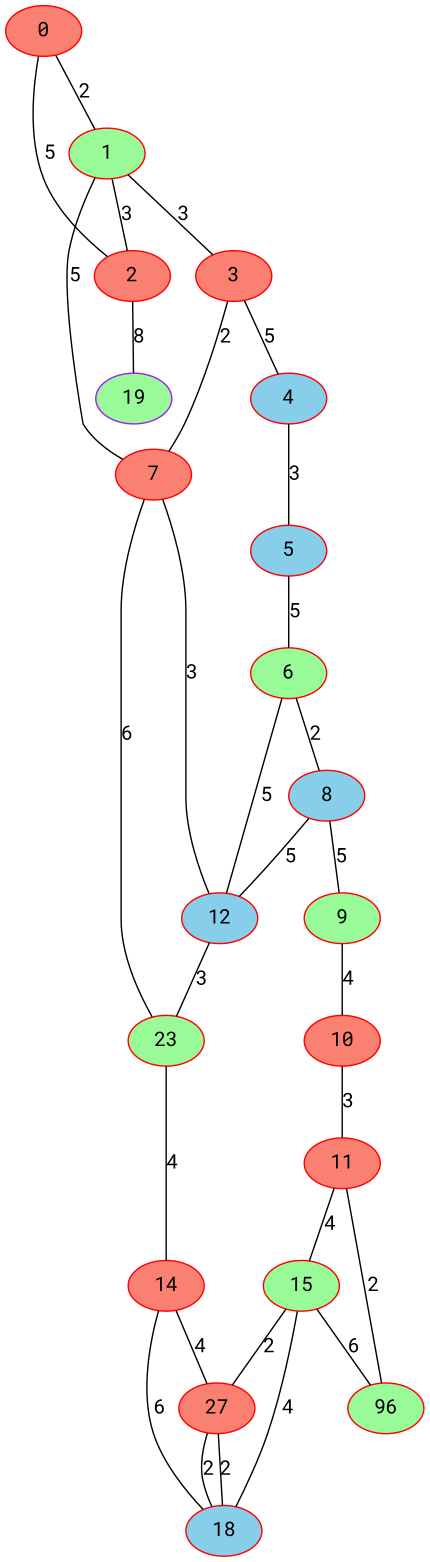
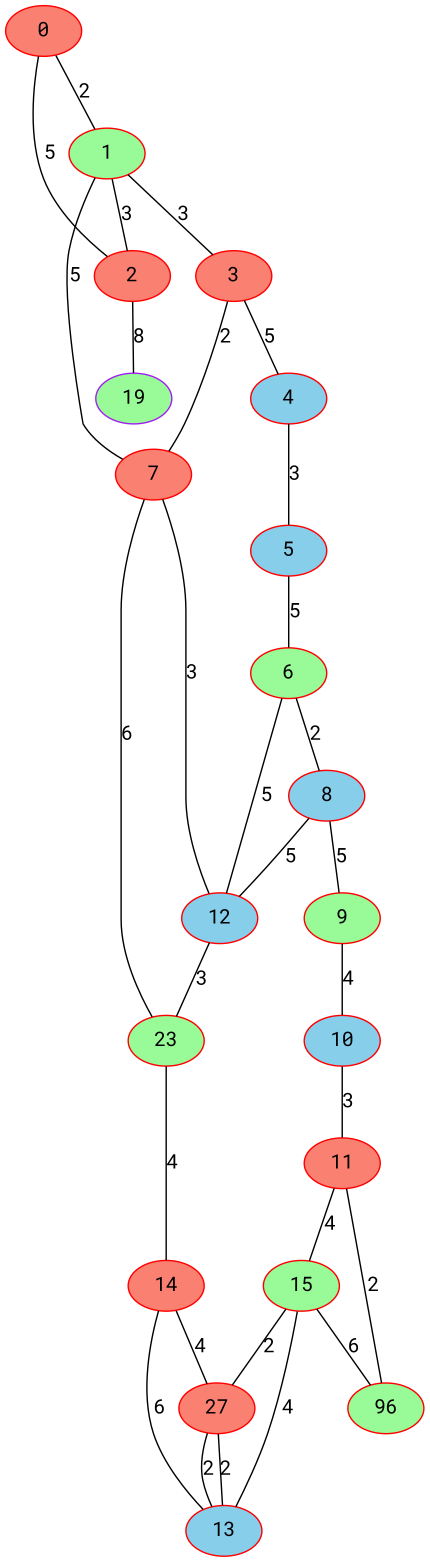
(342, 1041) -> (342, 1041)
(224, 1531) -> (224, 1531)
